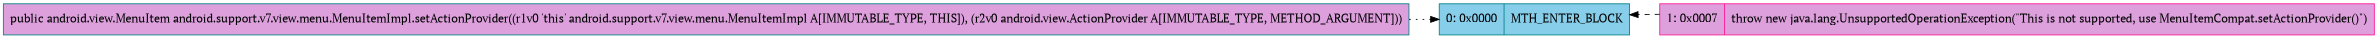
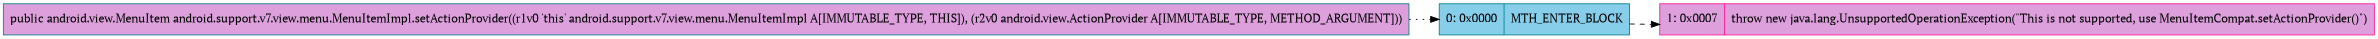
(1649, 14) -> (1640, 24)
